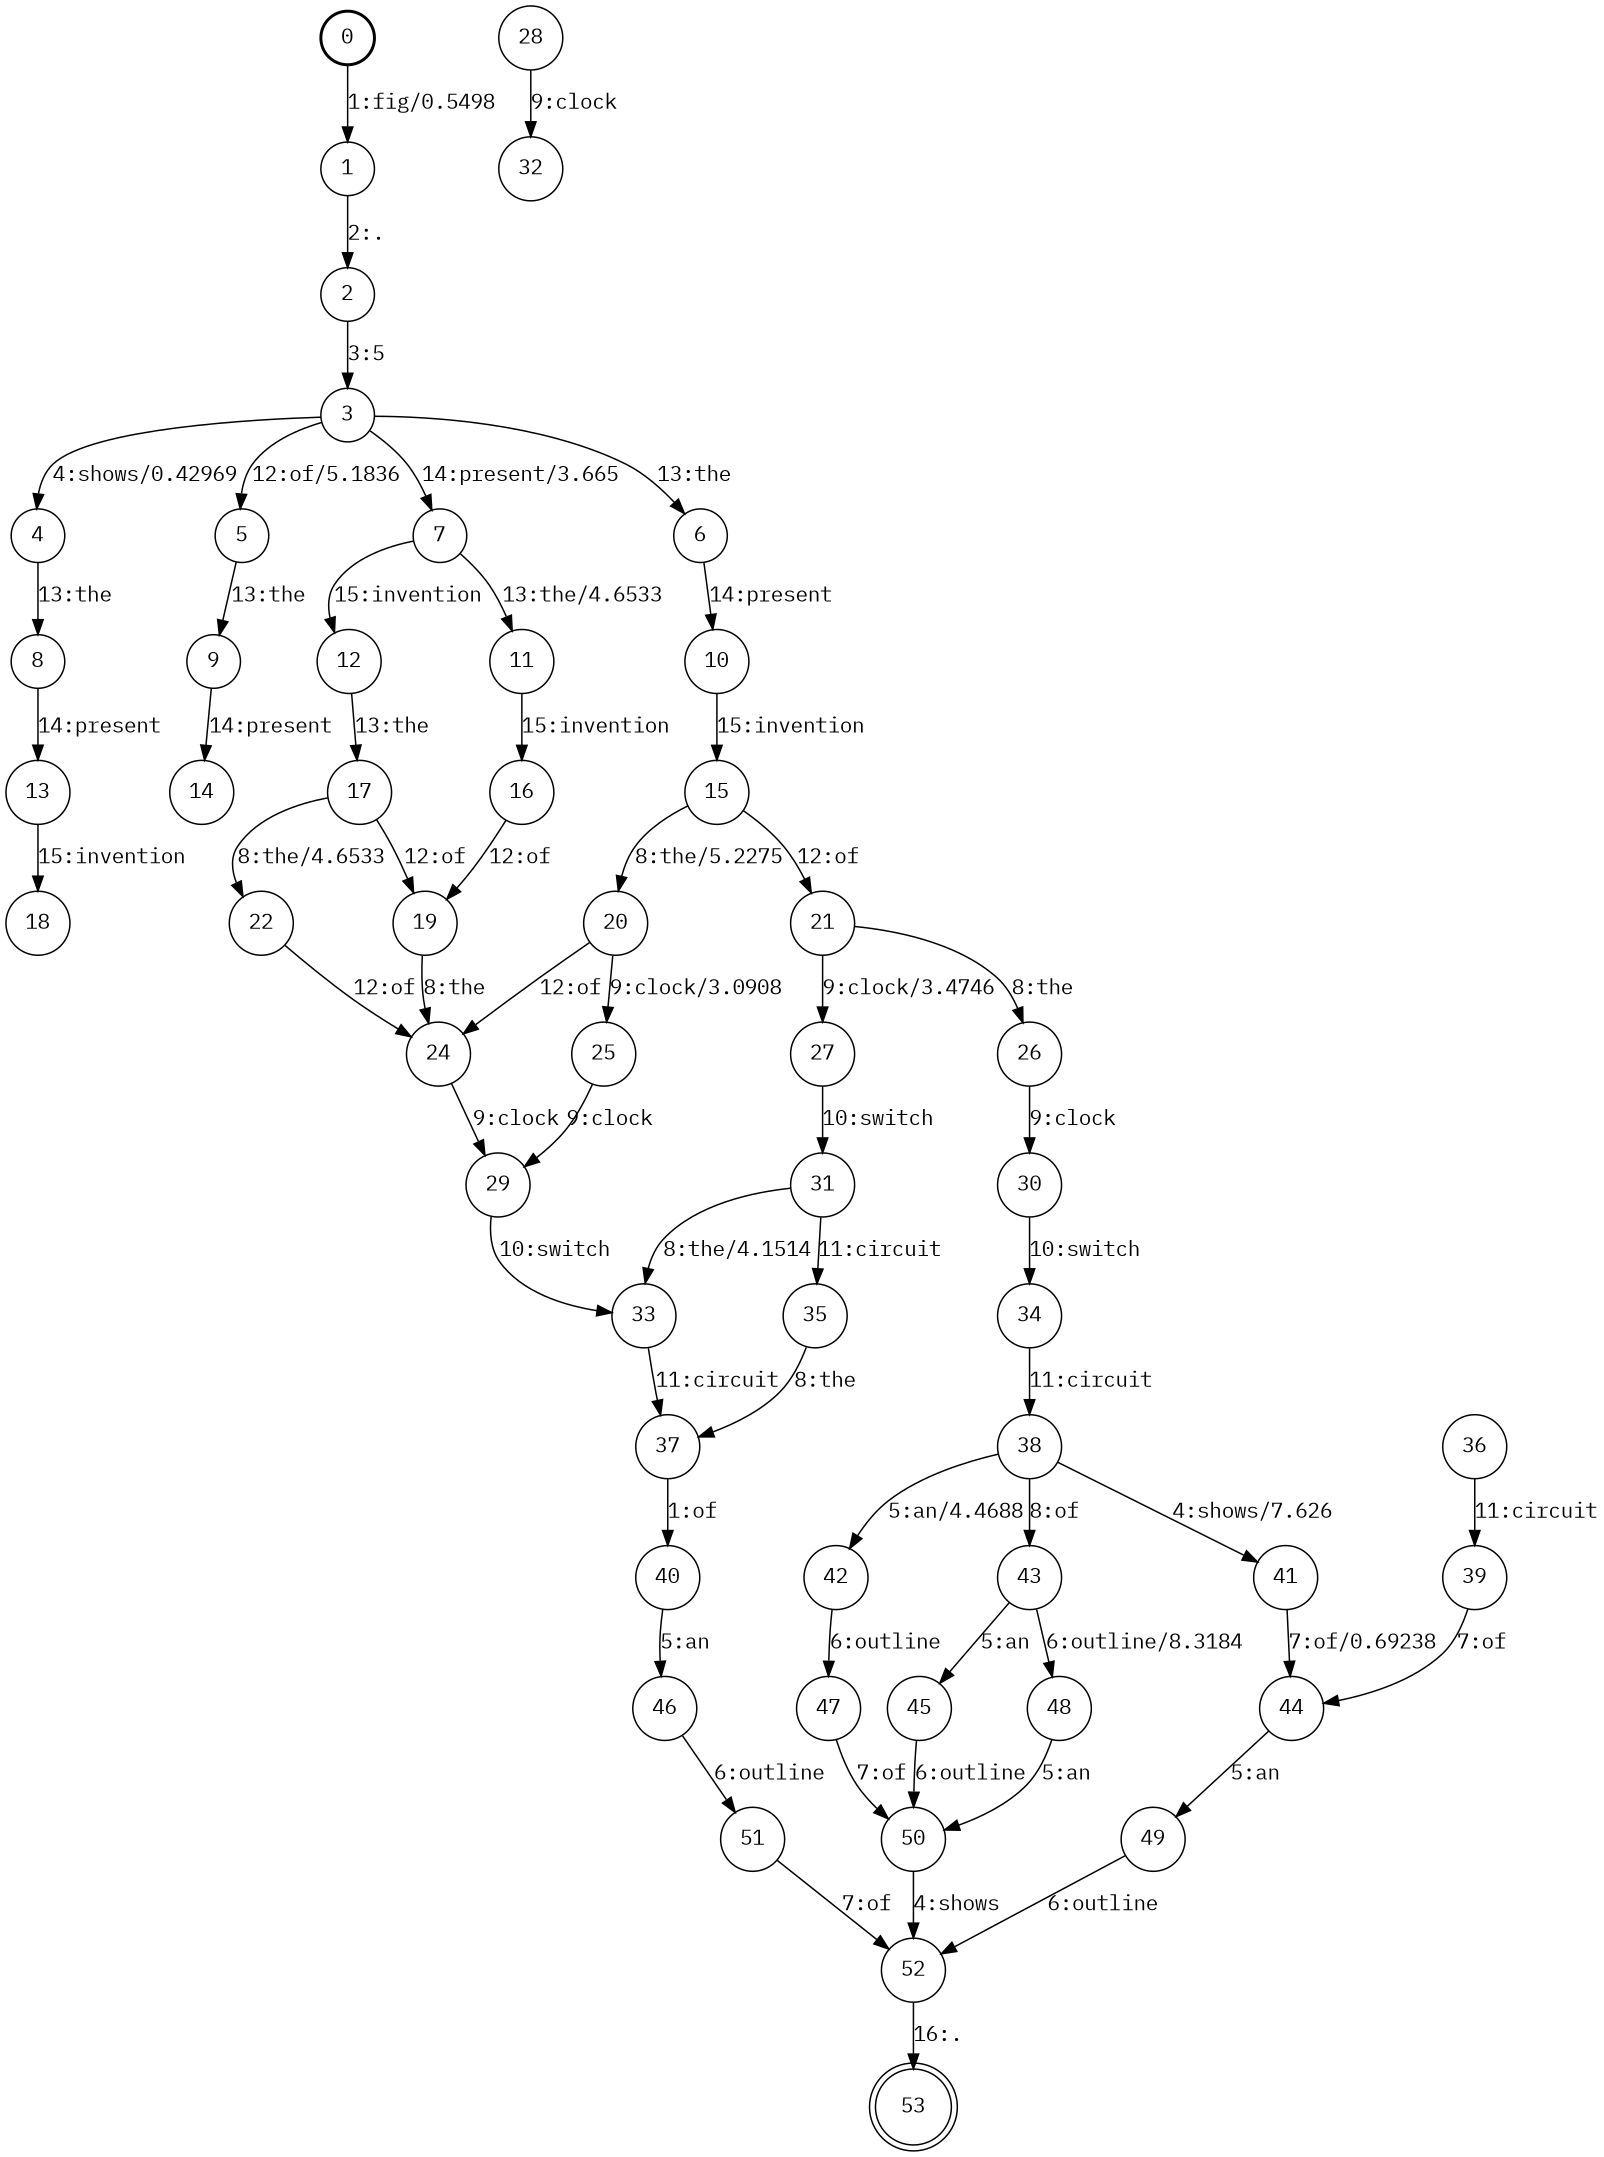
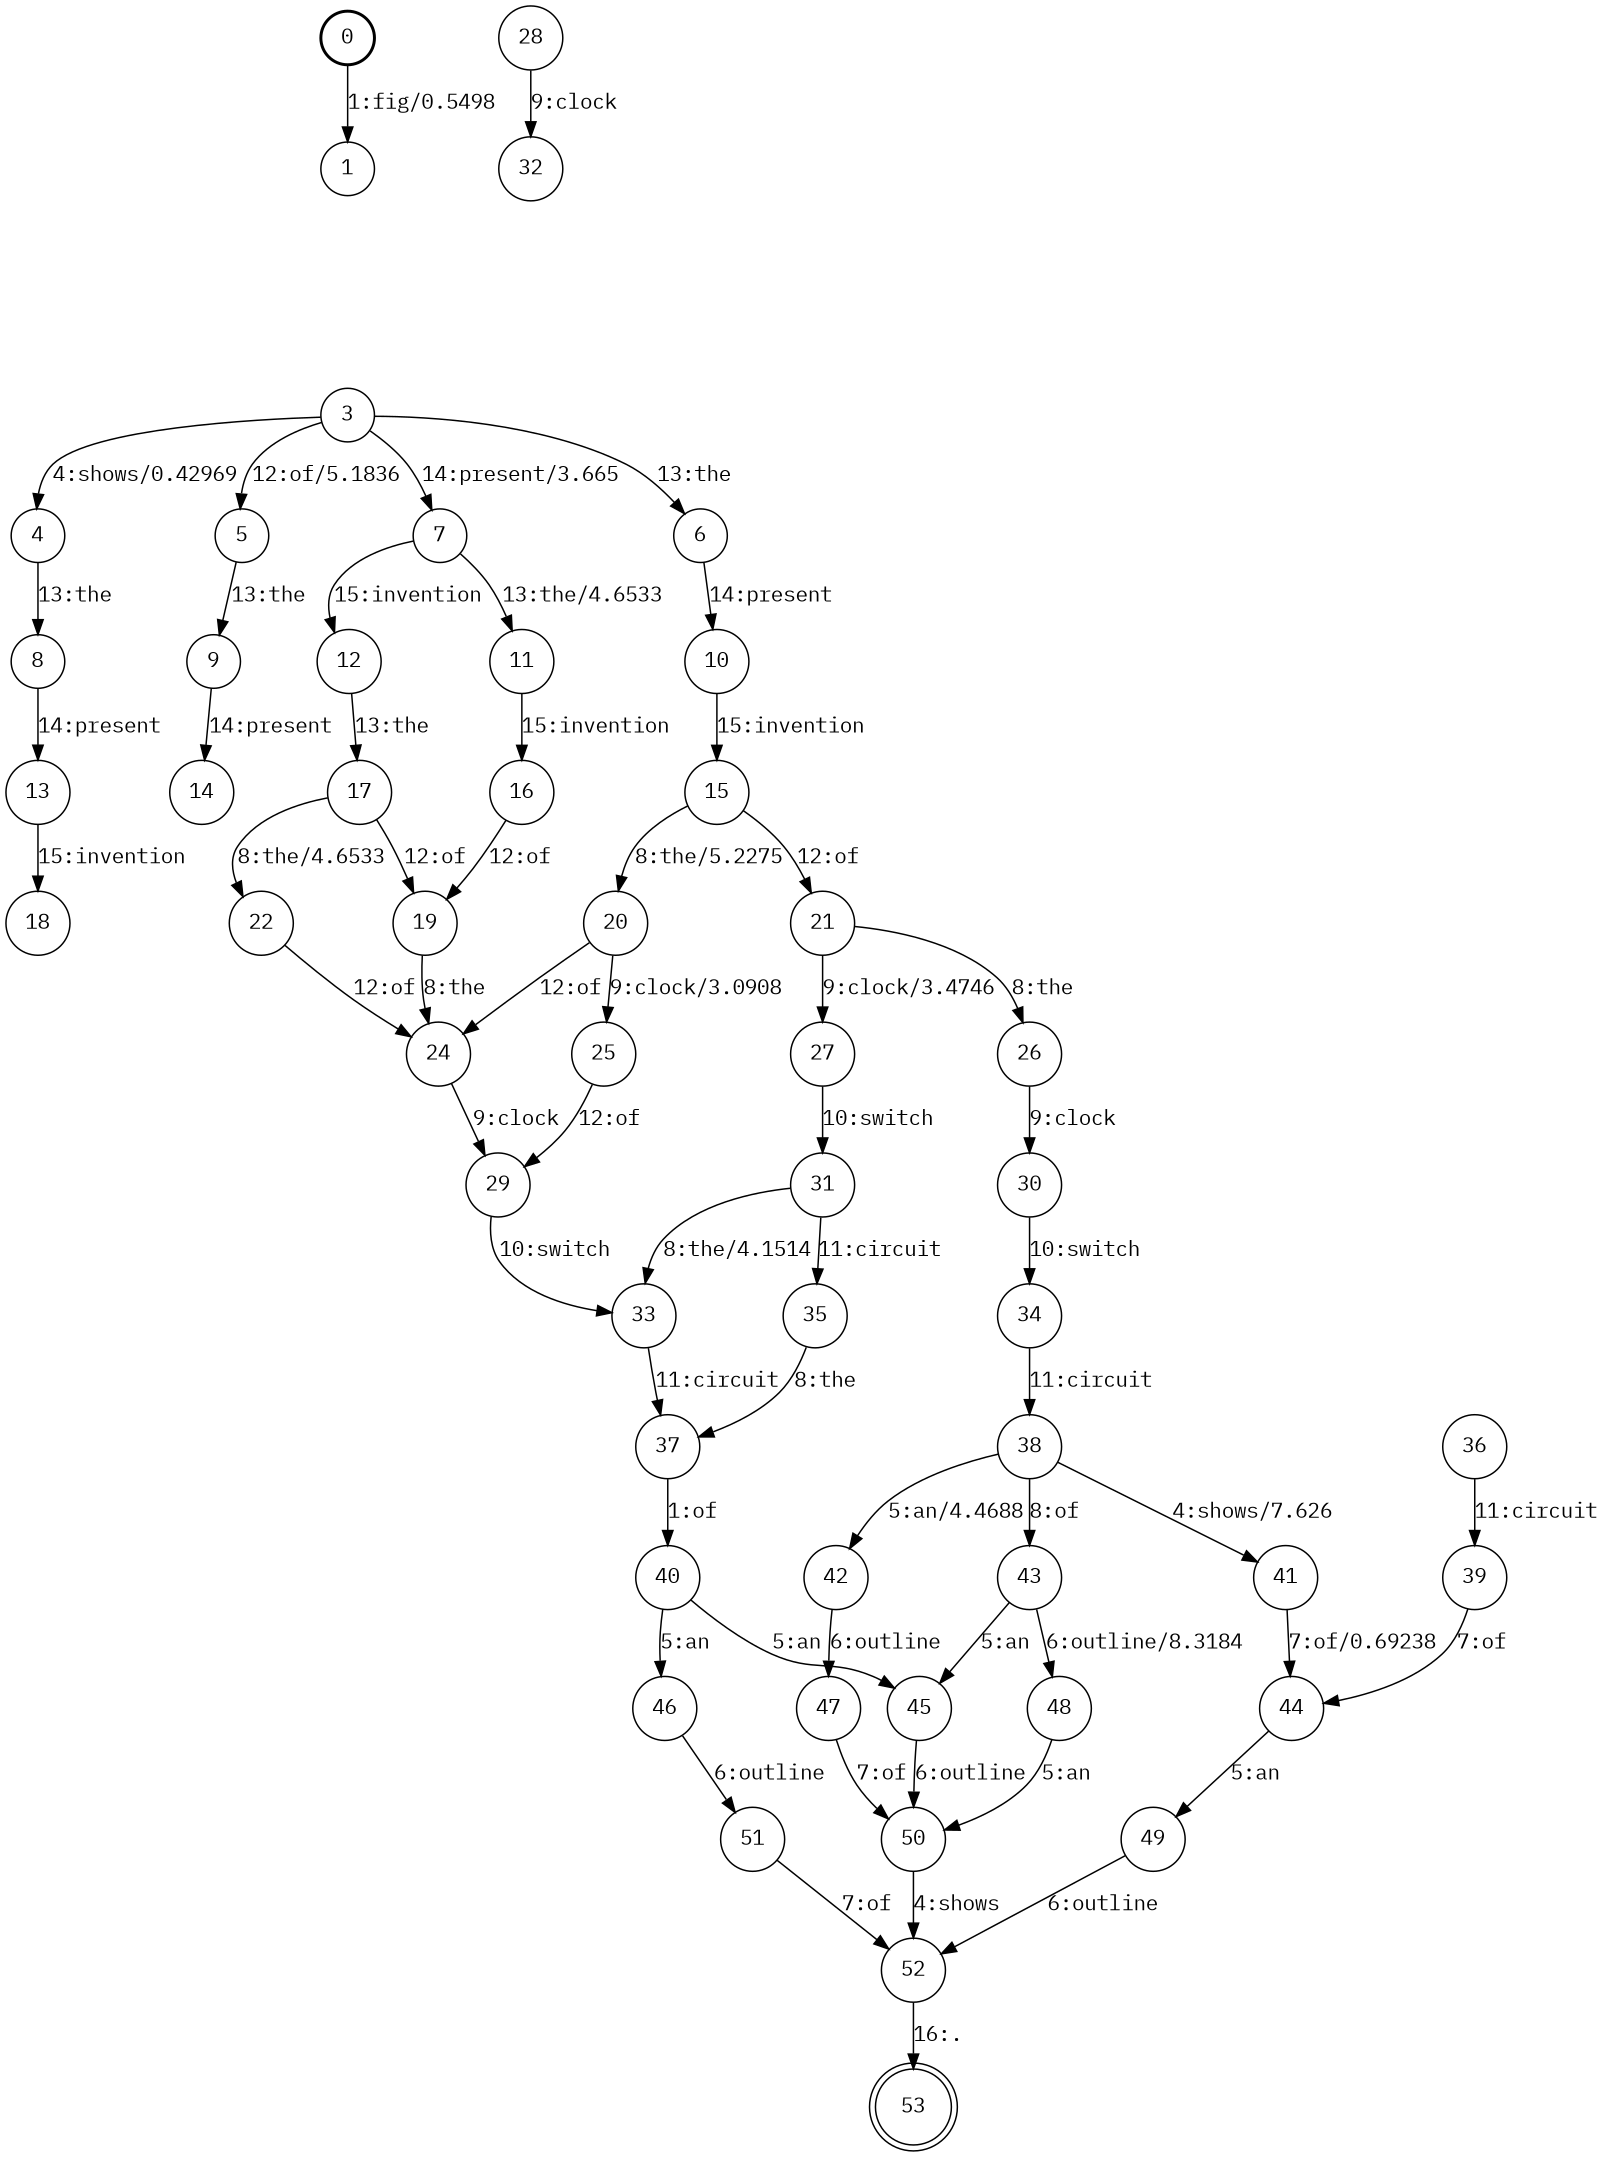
(348, 295) -> none
(610, 1119) -> (610, 1119)
none -> (779, 1657)
